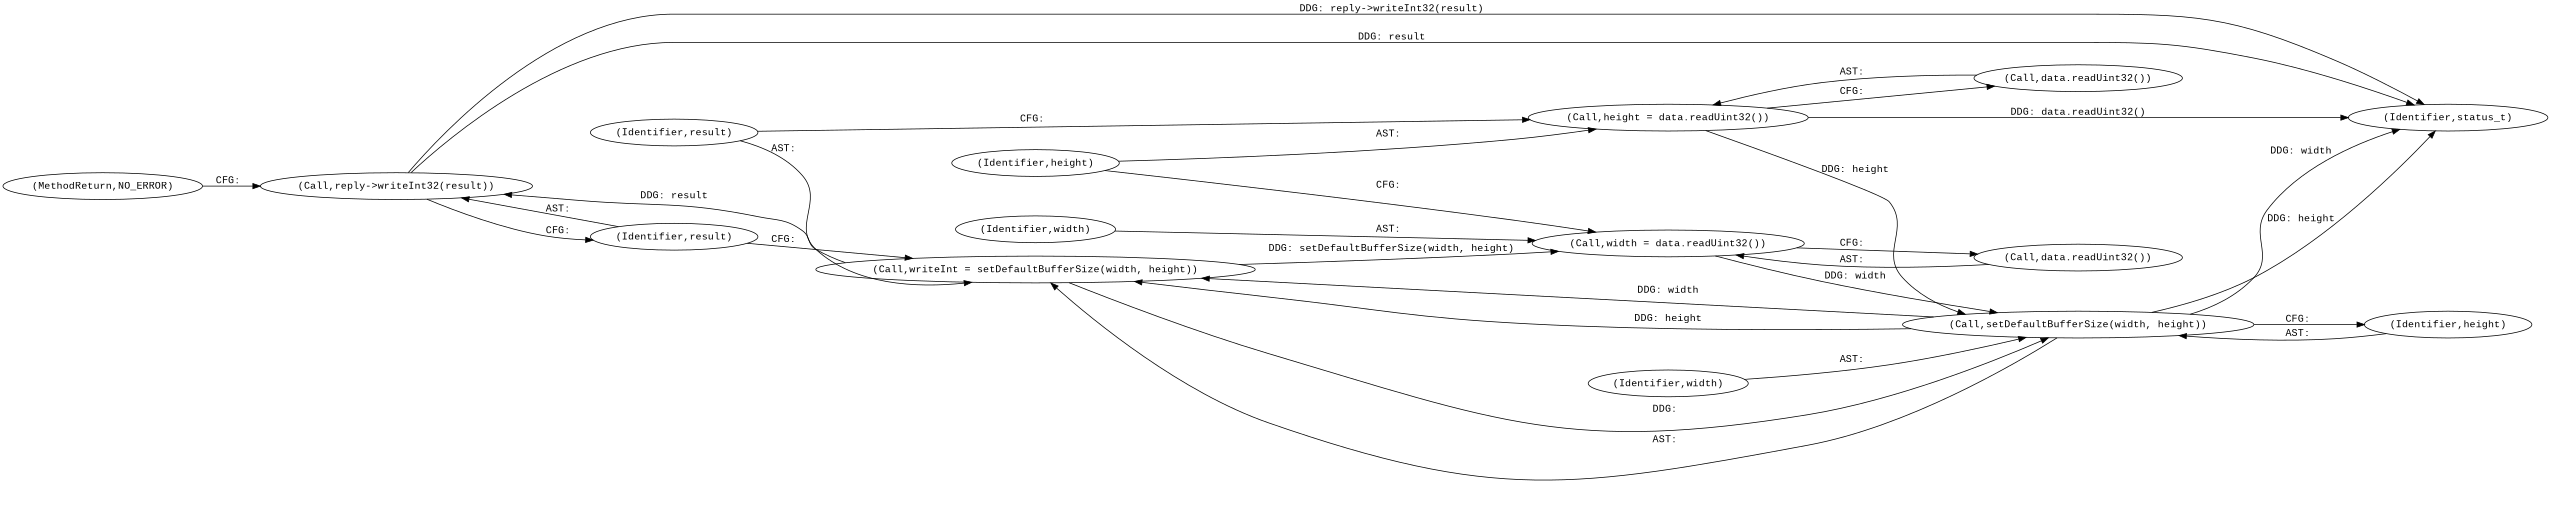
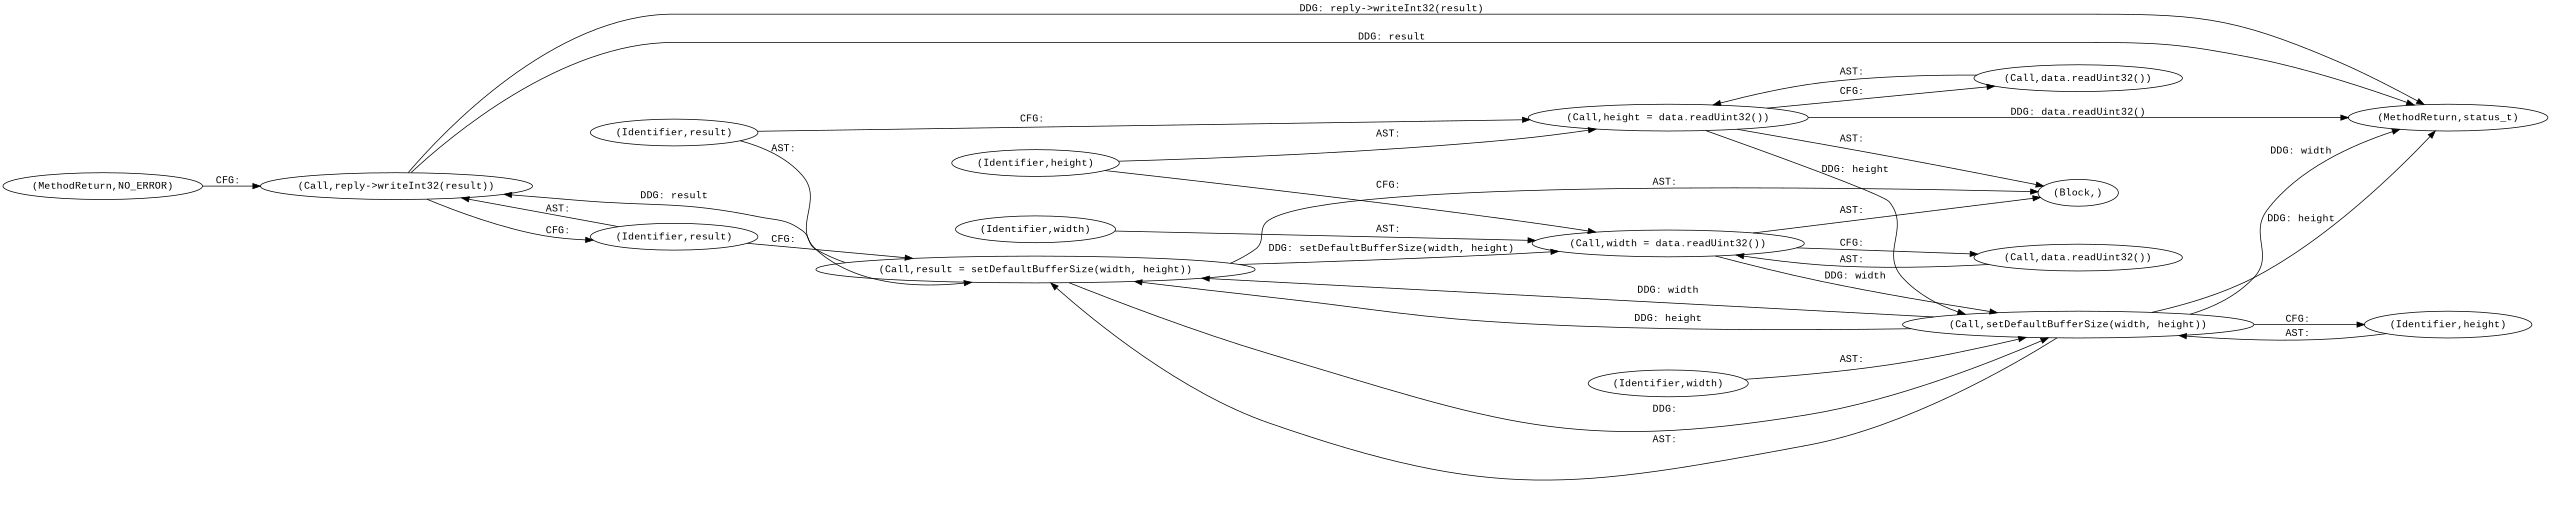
(2448, 118) -> (2448, 118)
none -> (2078, 193)
(1036, 269) -> (1036, 269)
